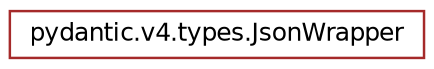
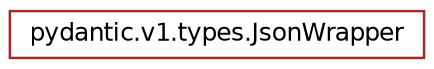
(217, 35) -> (217, 35)
